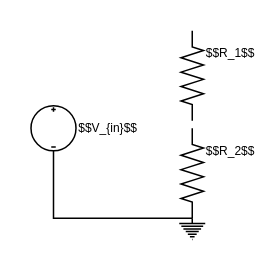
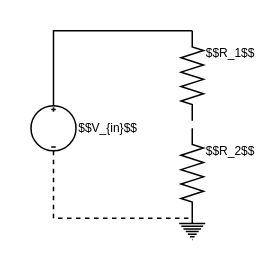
none -> (84, 31)
(88, 218) -> (88, 218)
